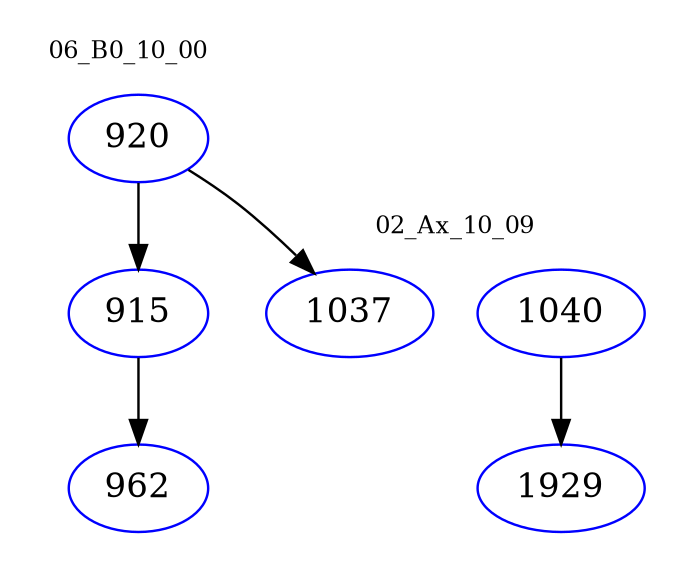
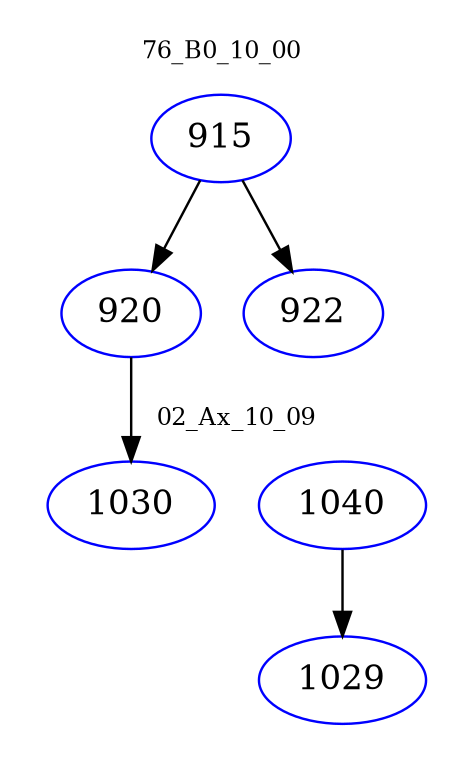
(129, 52) -> (222, 52)
(138, 214) -> (182, 215)
(350, 313) -> (131, 505)
(138, 488) -> (313, 313)
(561, 488) -> (343, 680)
